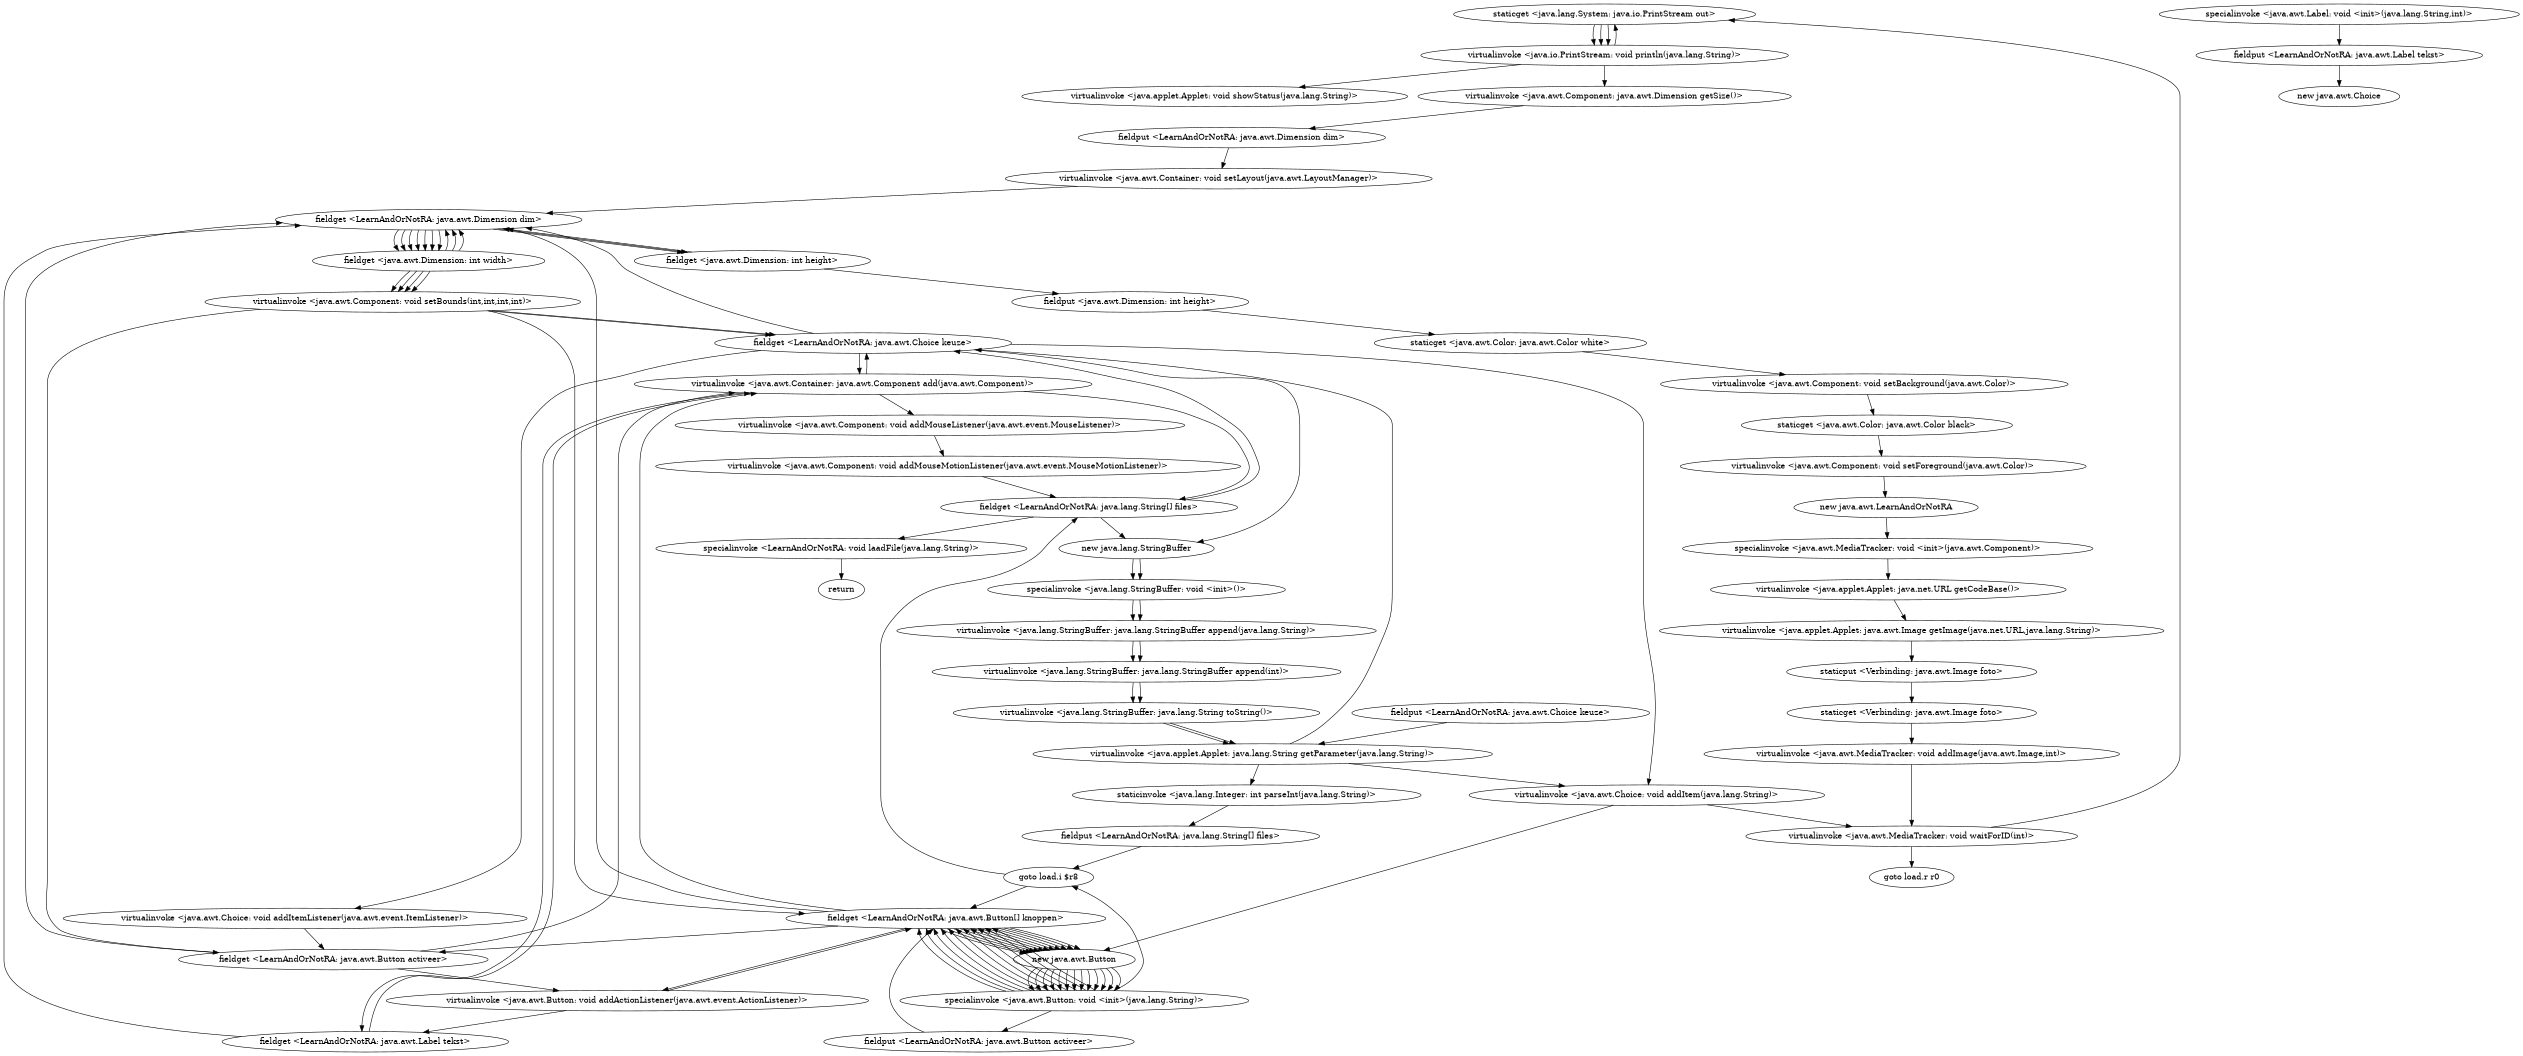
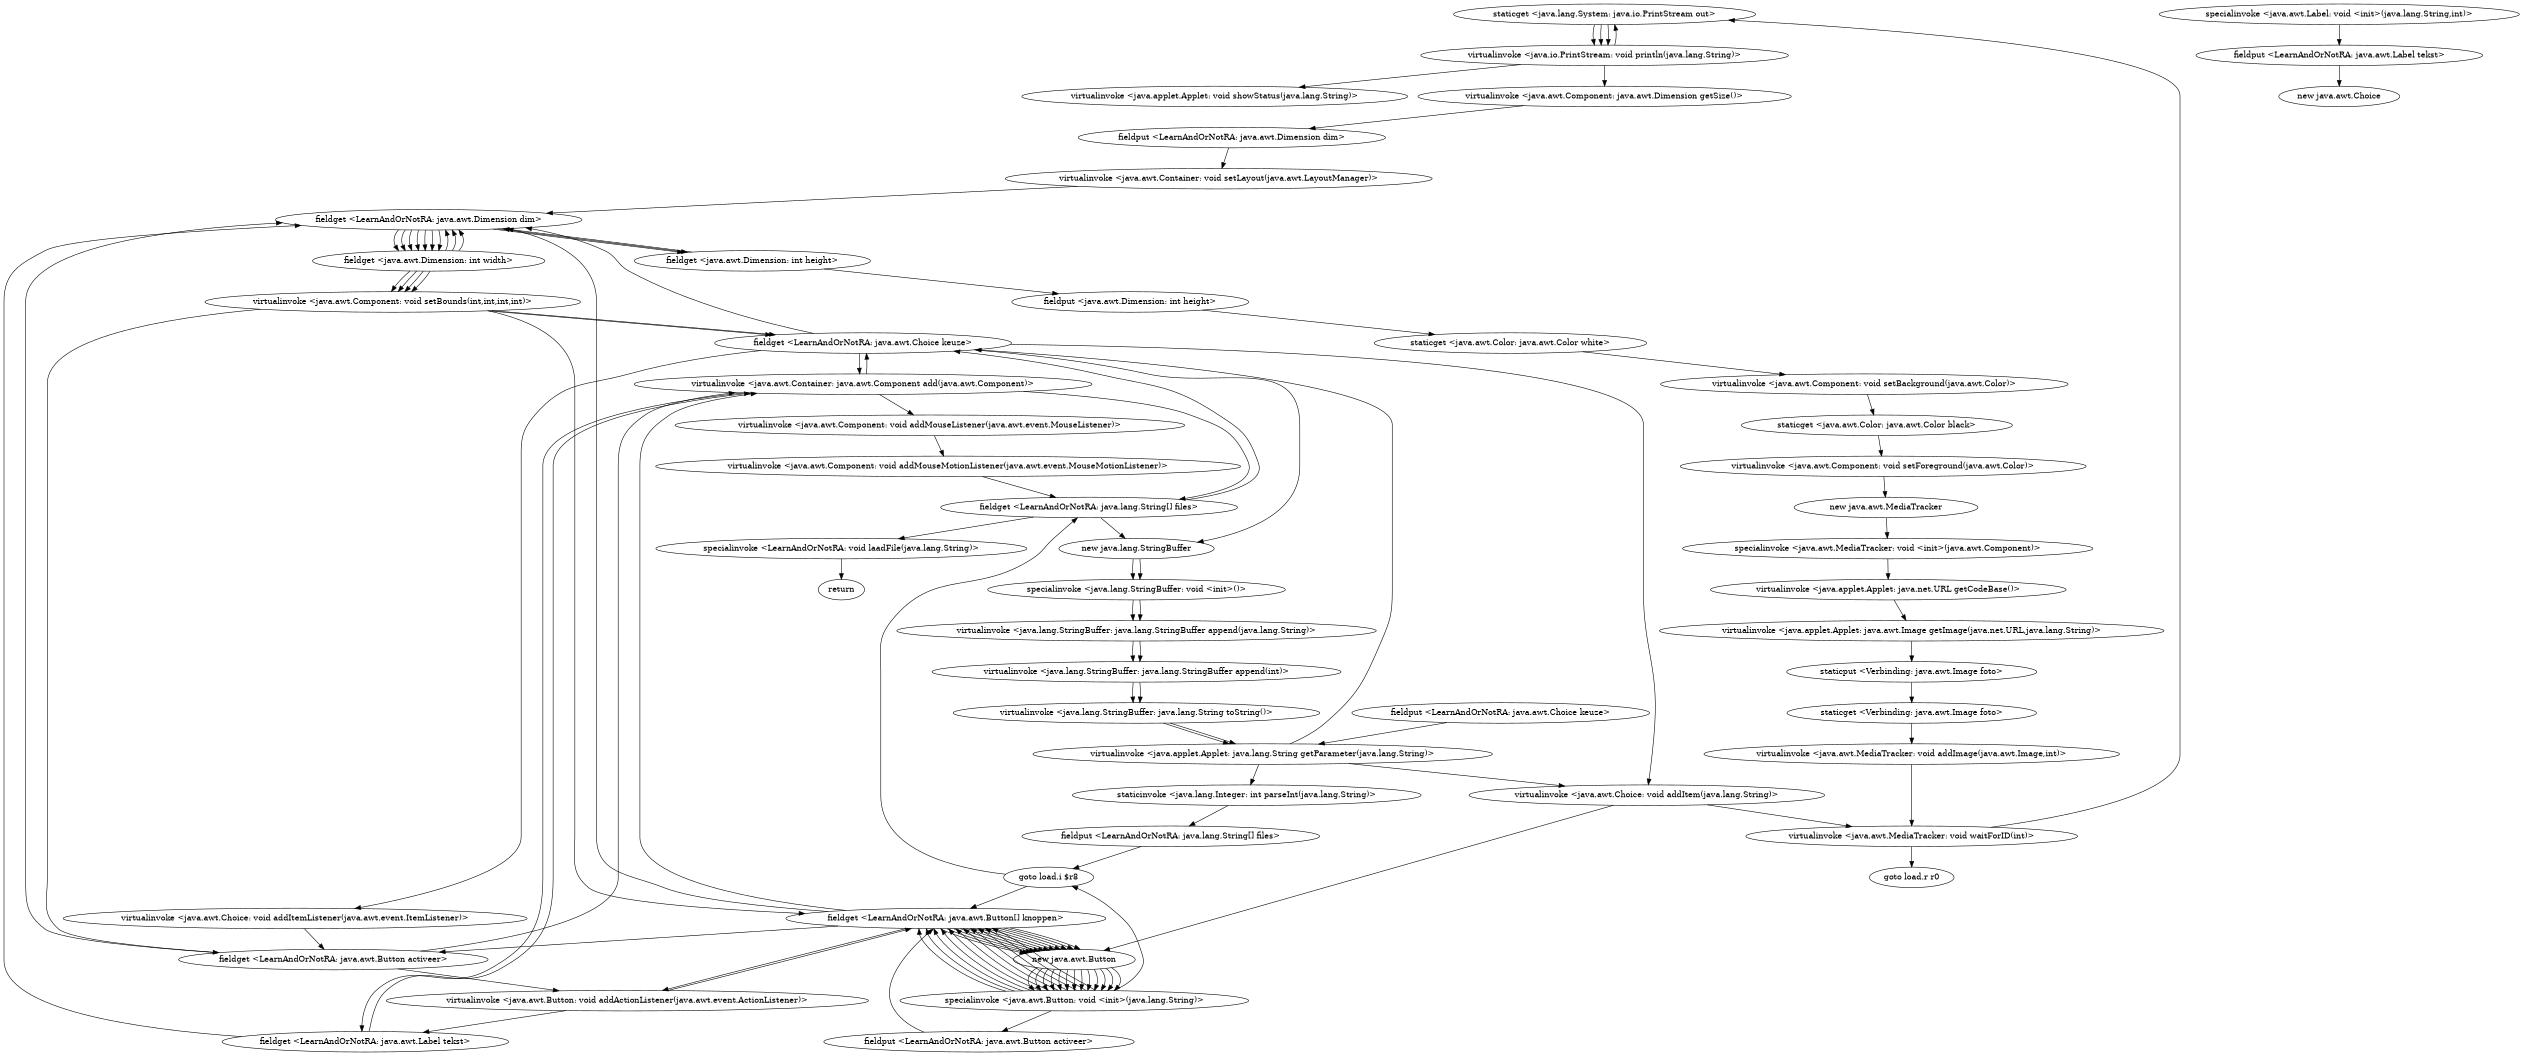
(1886, 507) -> (1886, 507)
